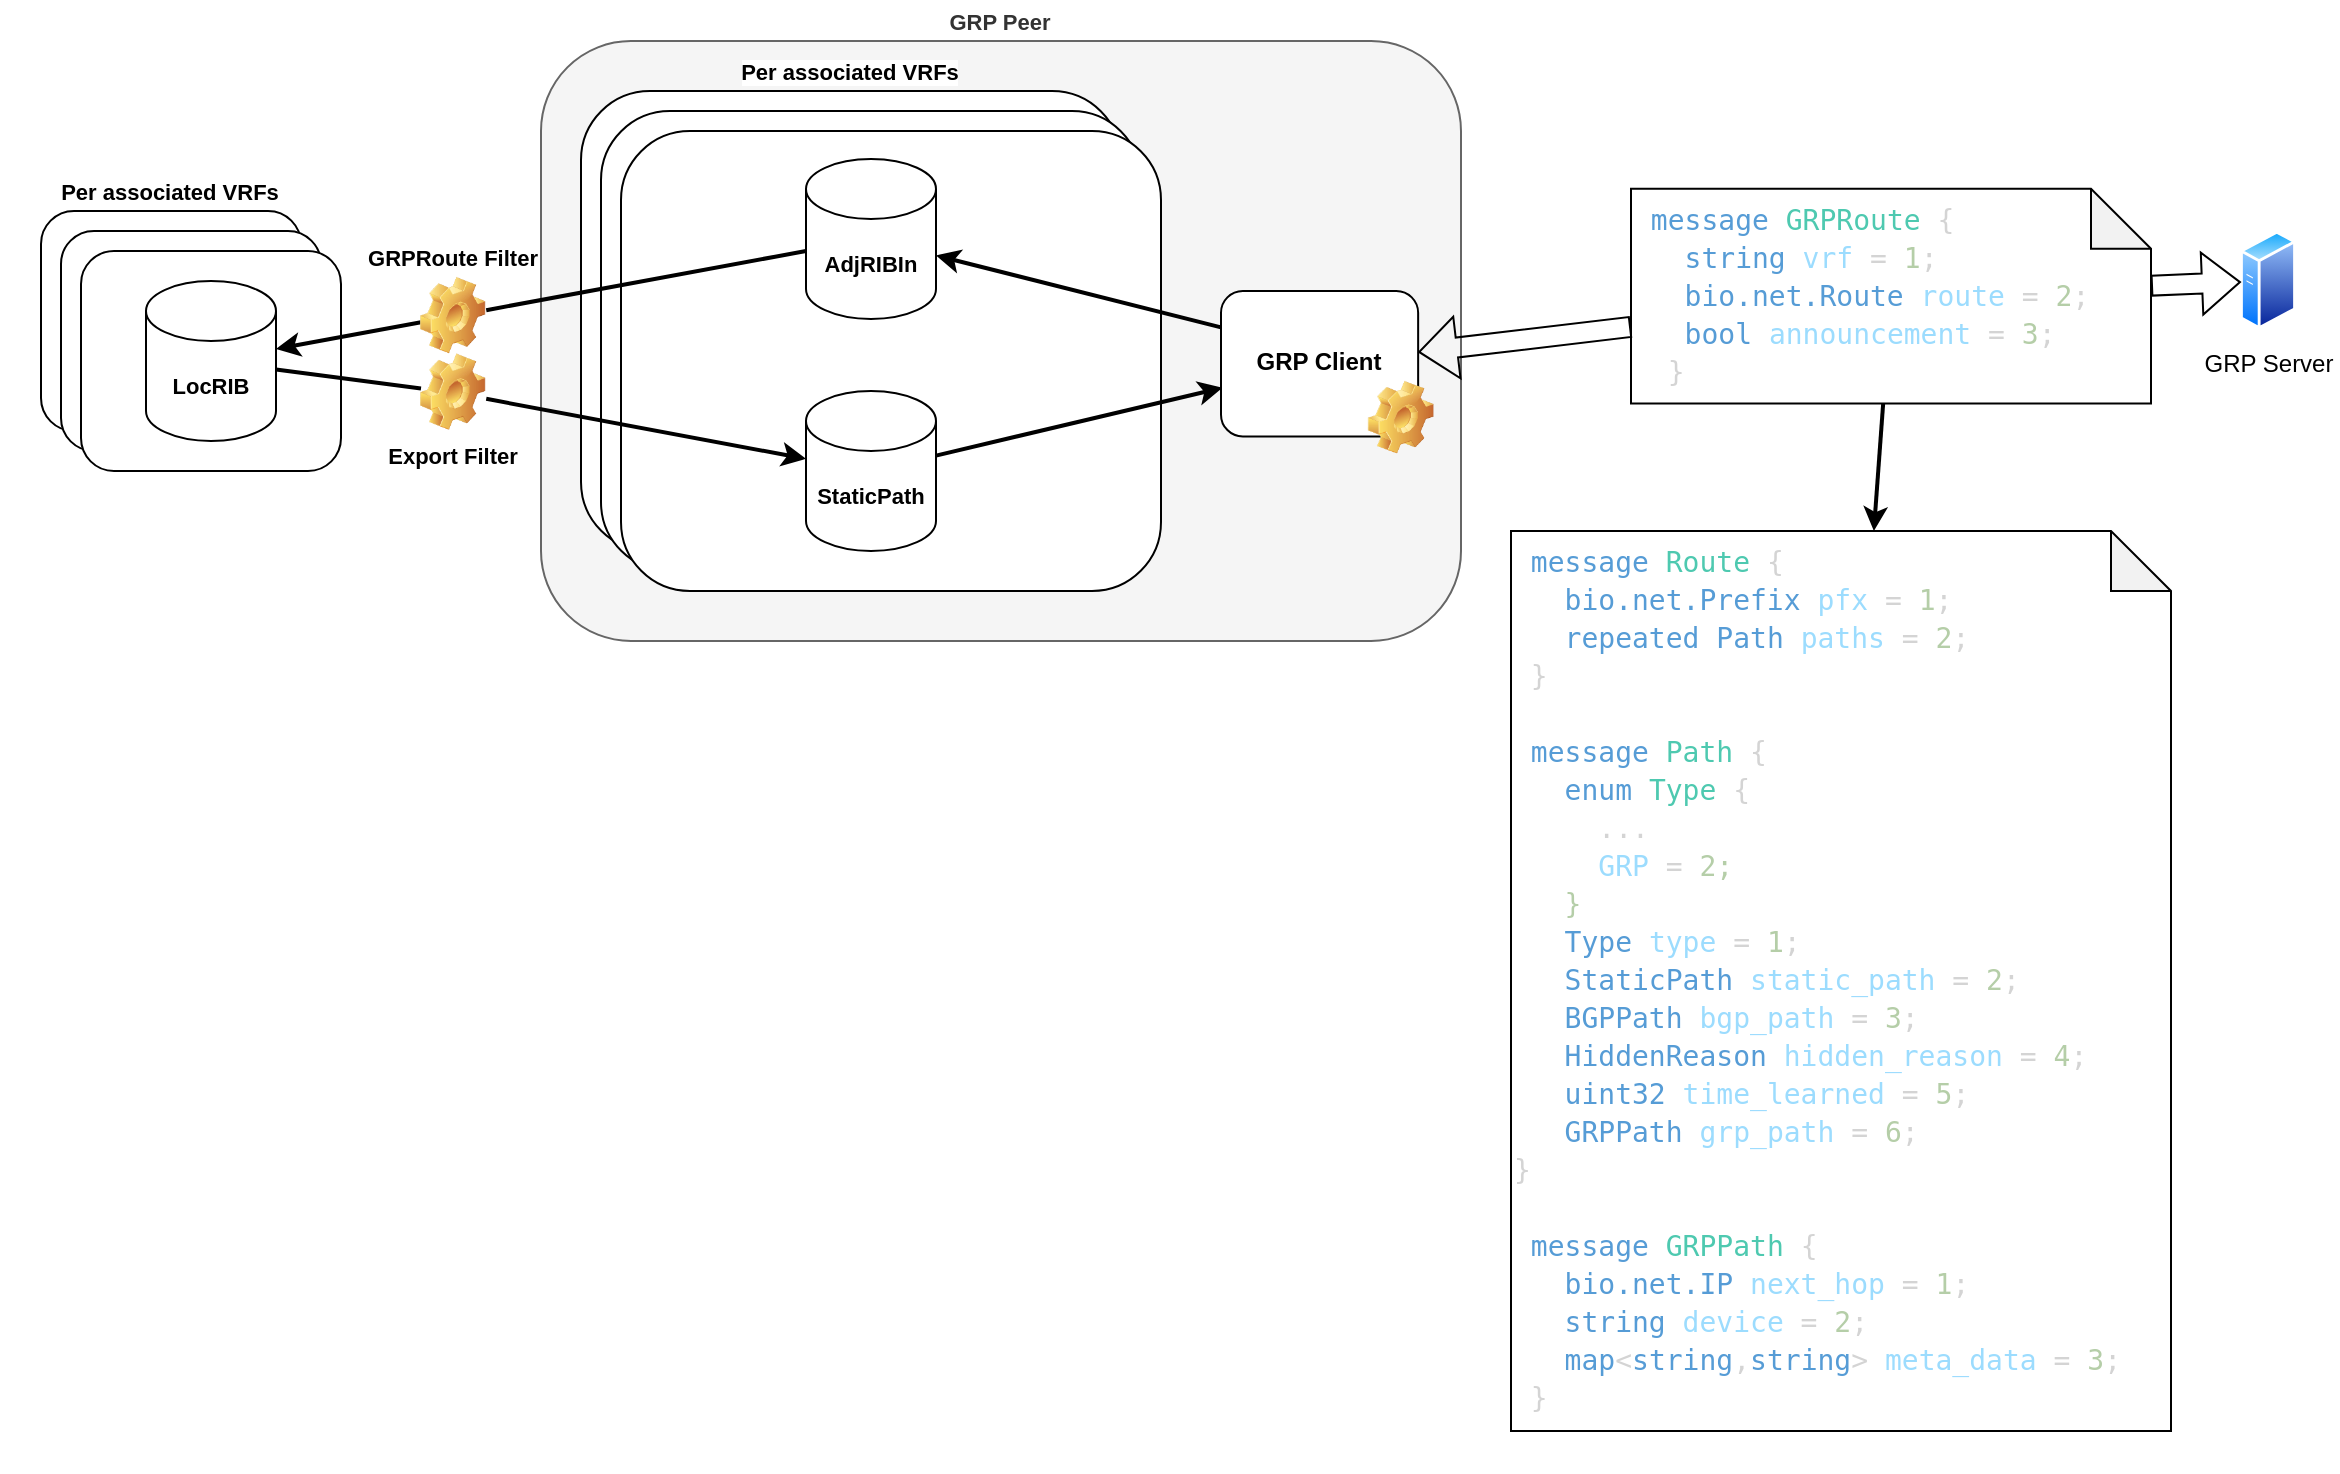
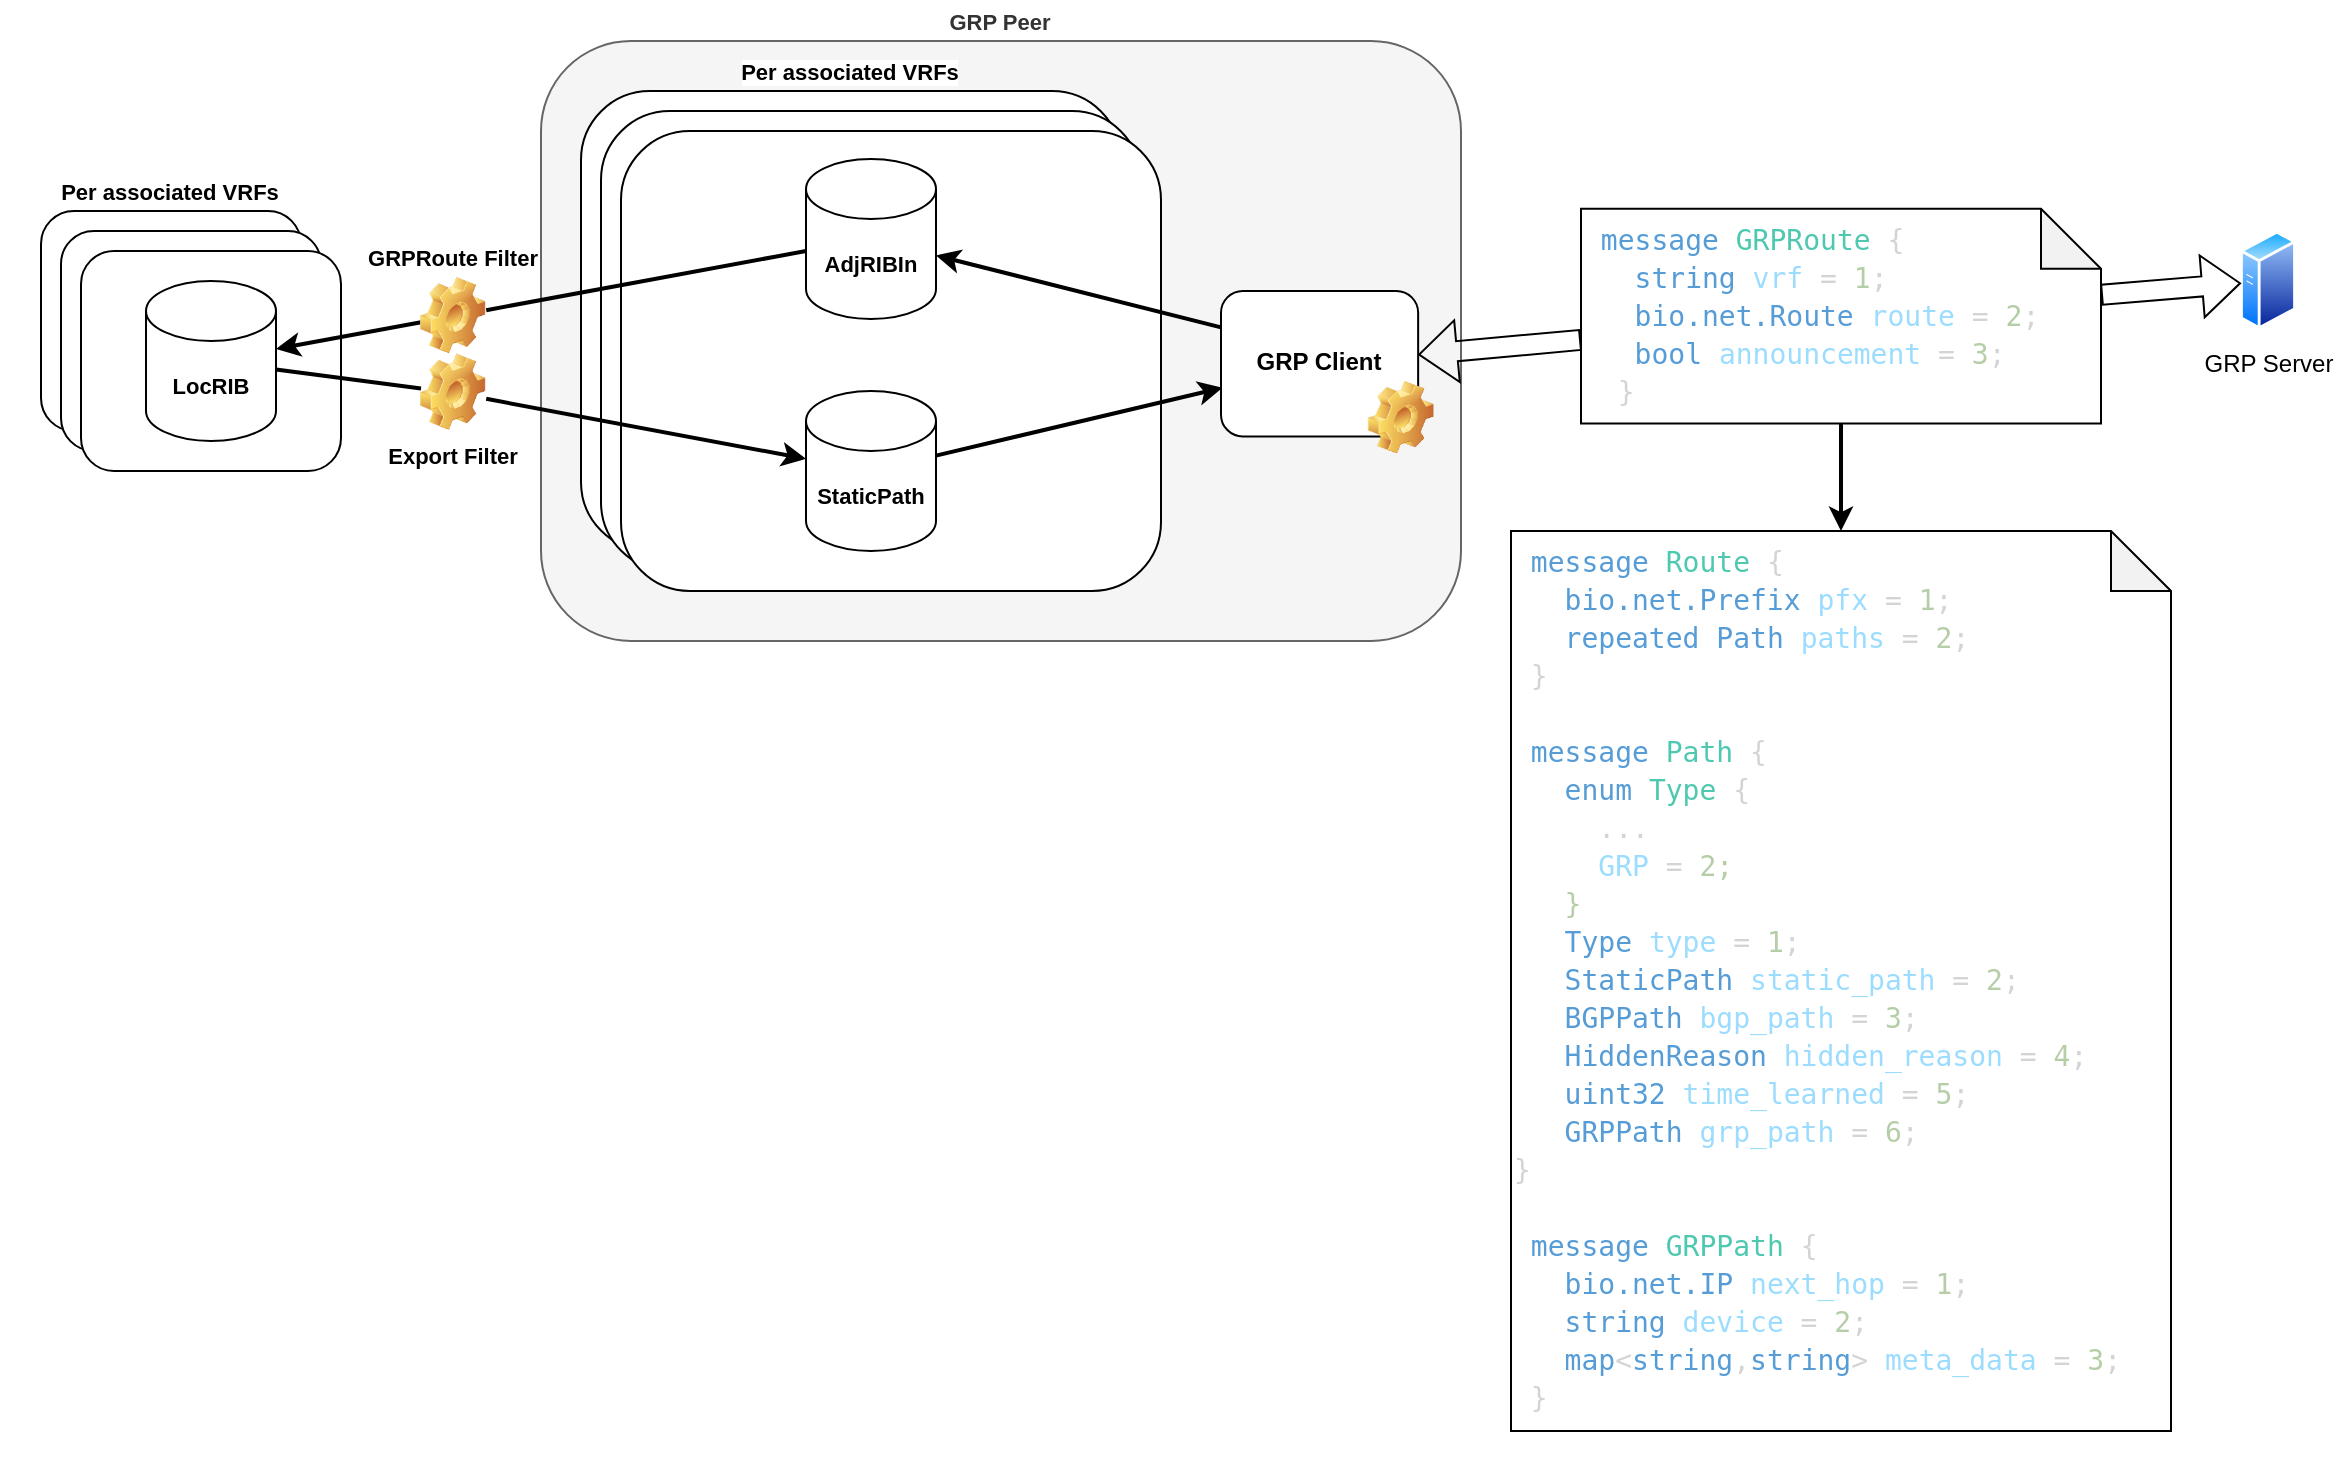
(1891, 296) -> (1841, 316)
